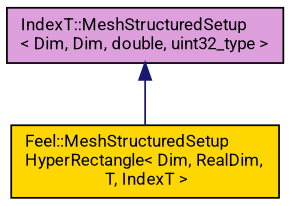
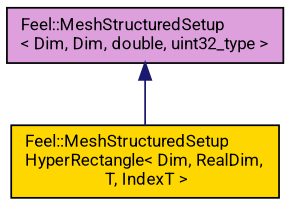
(145, 35) -> (145, 35)
